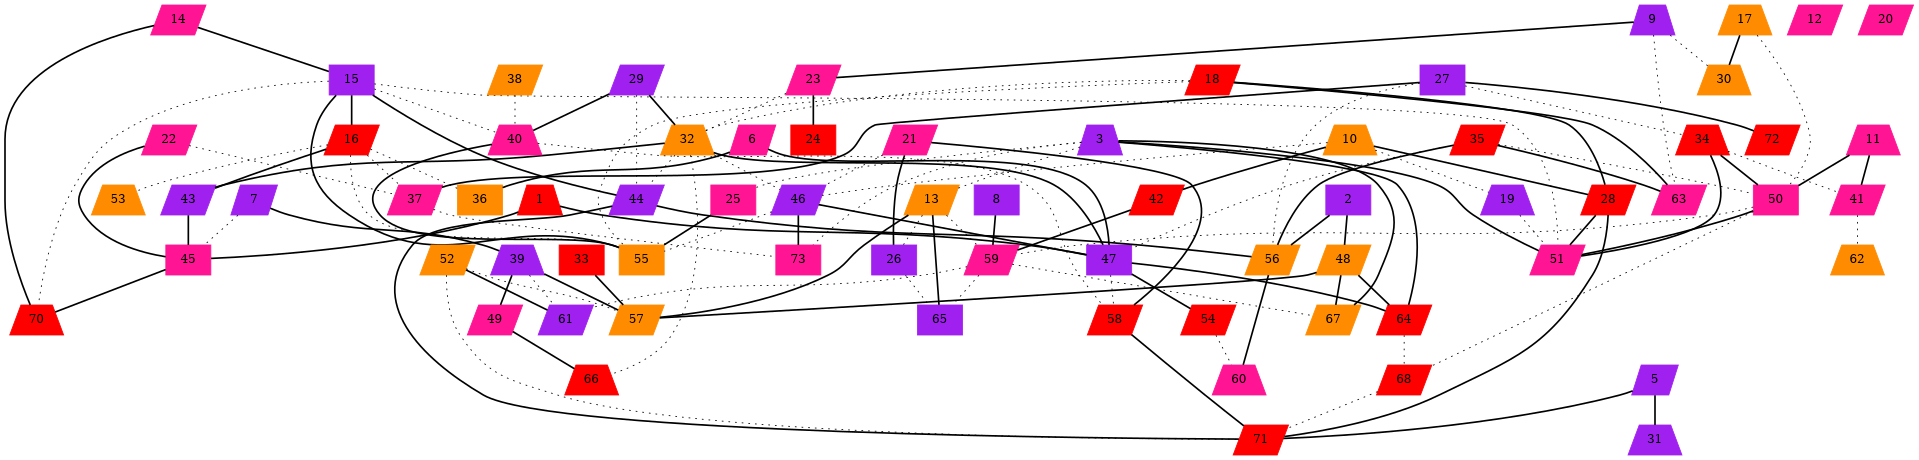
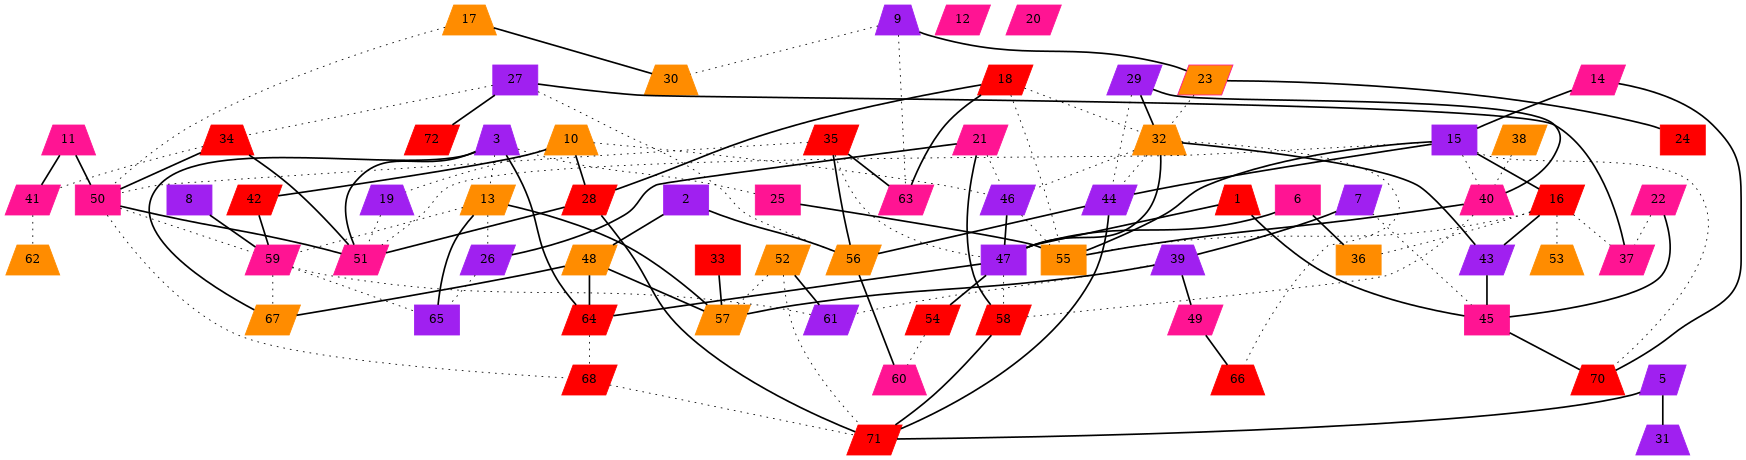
(813, 80) -> (1205, 80)
(752, 140) -> (1298, 200)
(798, 260) -> none
(894, 260) -> (488, 260)
